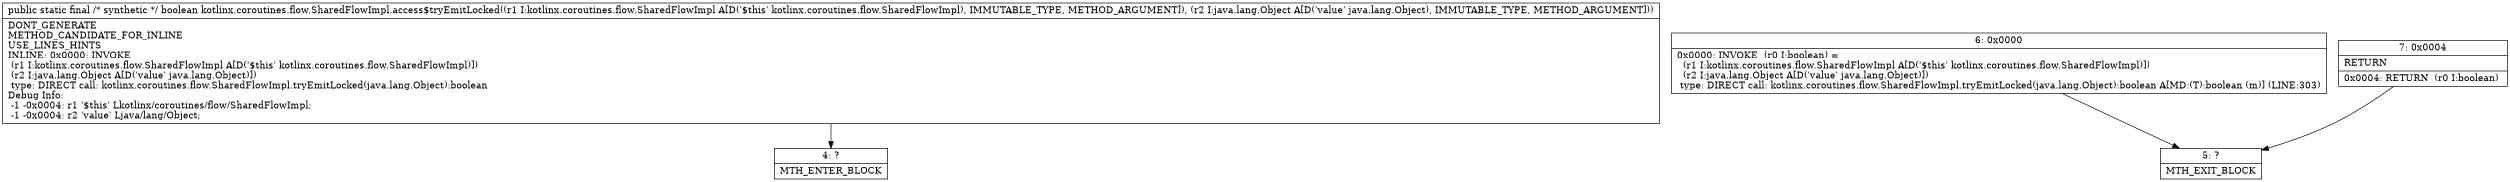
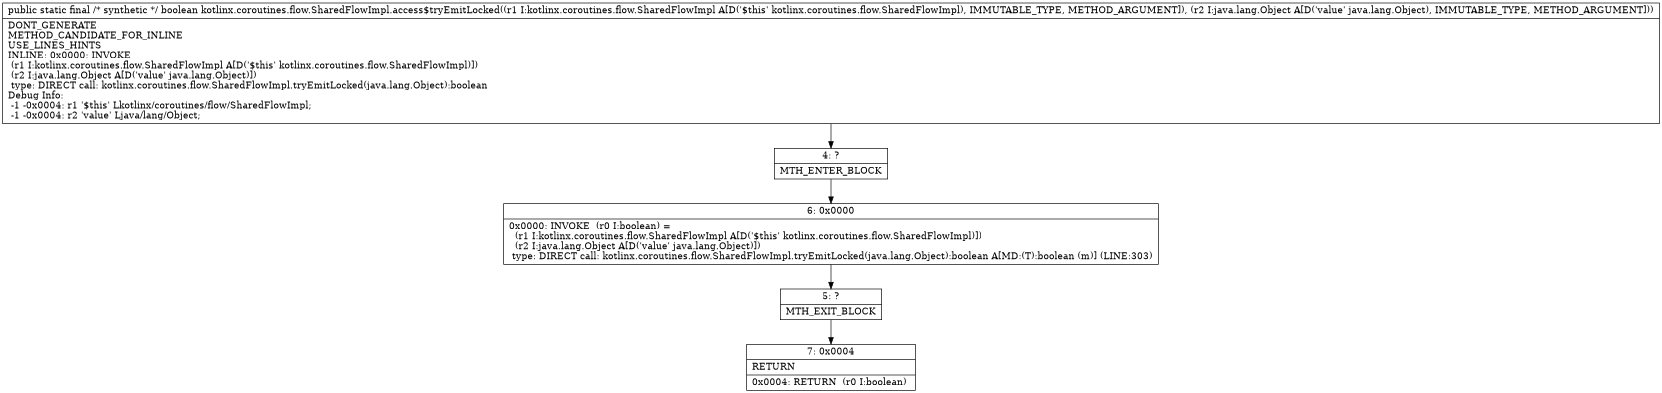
(2334, 123) -> (831, 329)
none -> (831, 188)
